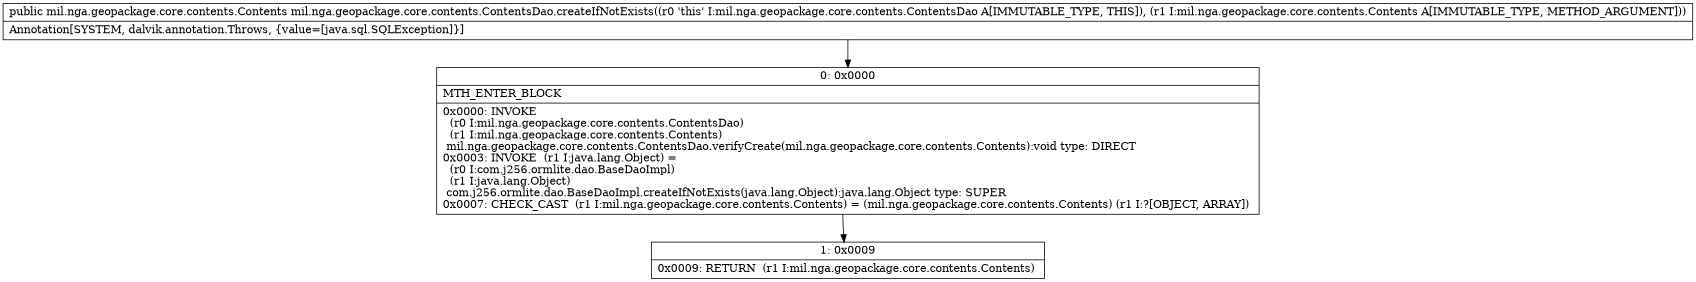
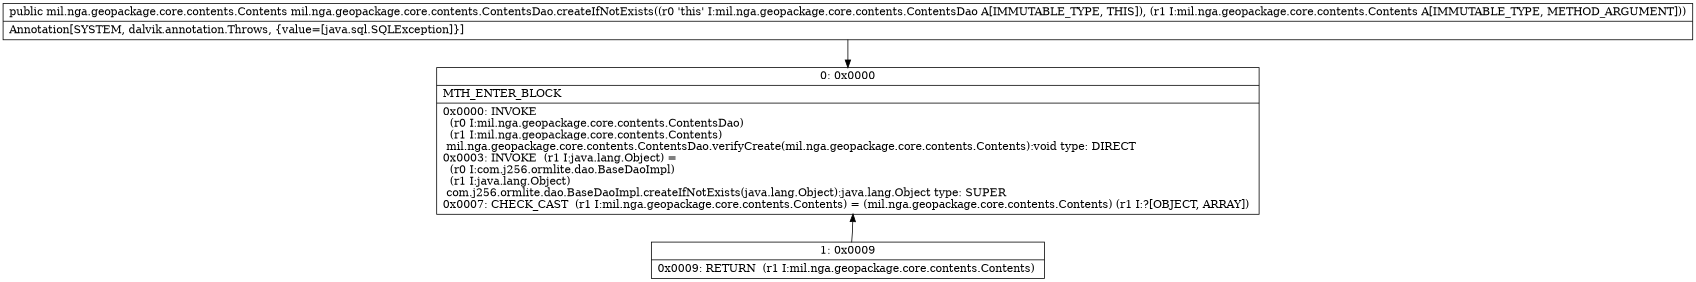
(843, 224) -> (852, 232)
